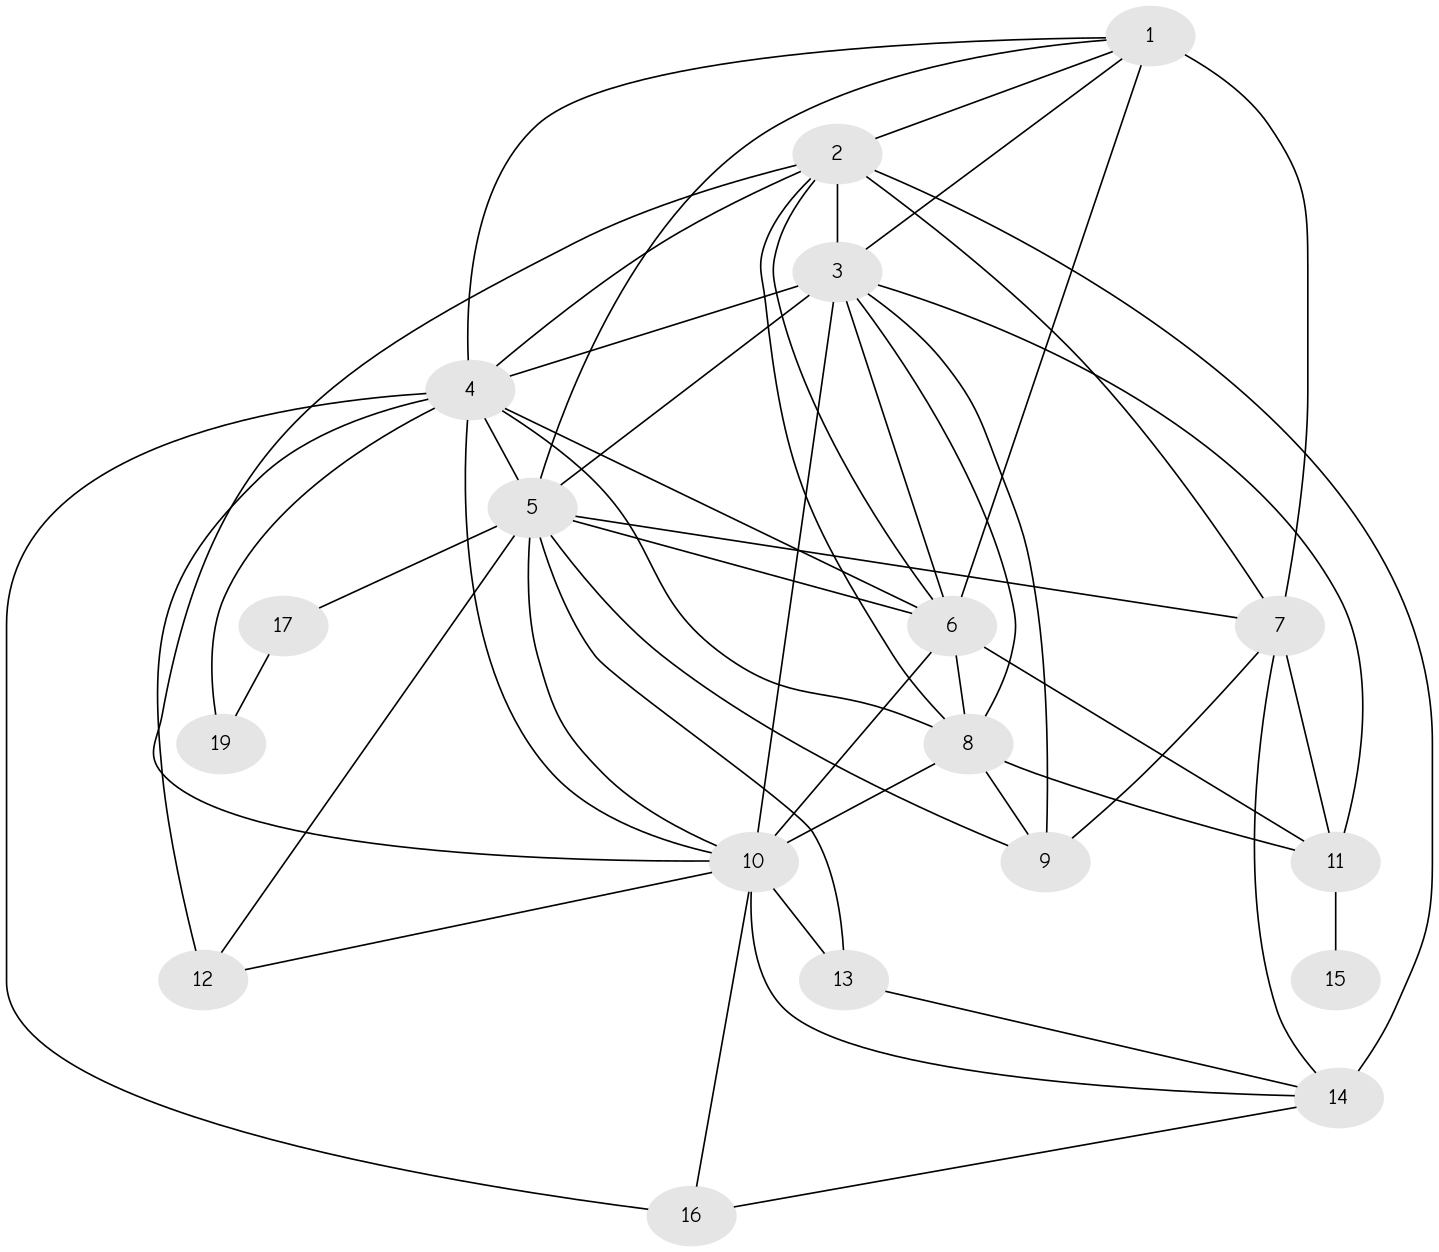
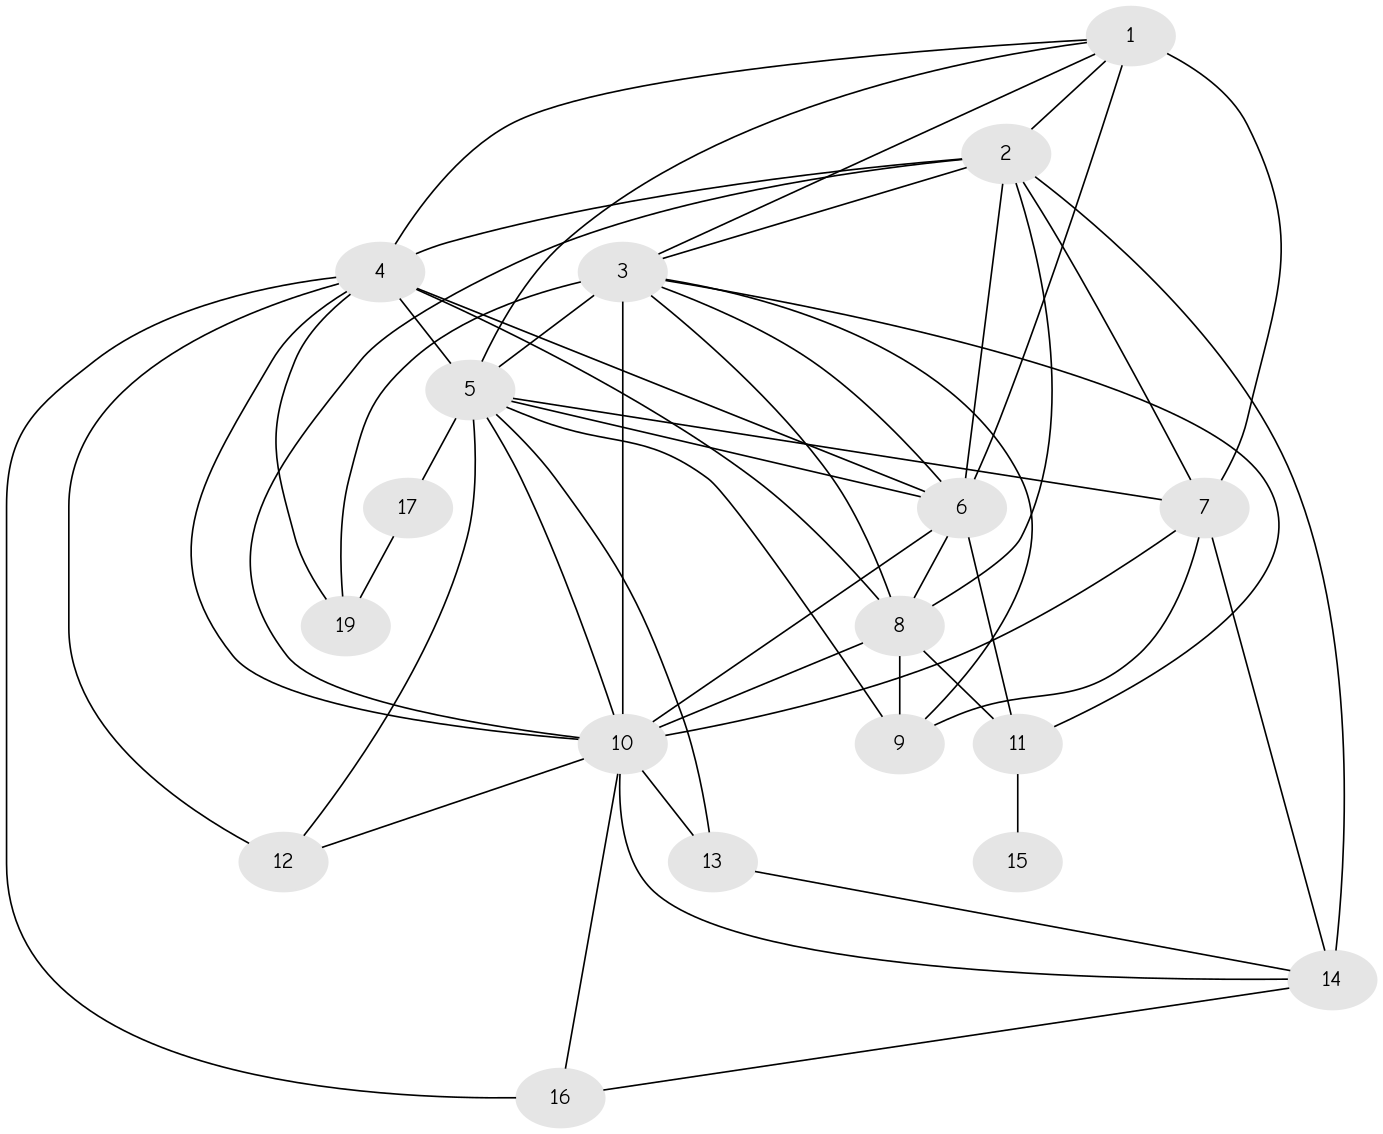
(654, 331) -> (388, 384)
(1308, 744) -> (921, 670)
